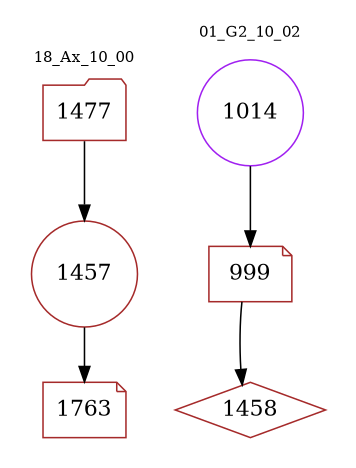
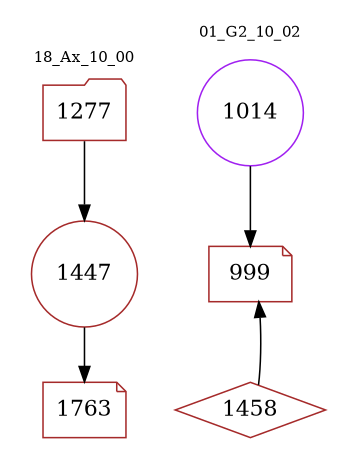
(84, 113) -> (84, 113)
(84, 274) -> (84, 274)
(240, 336) -> (261, 351)
